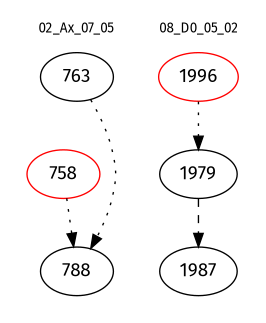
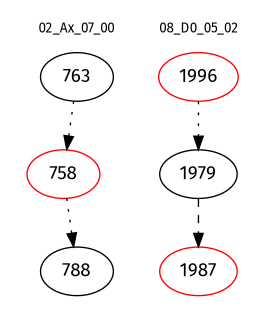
(77, 29) -> (77, 29)
(115, 167) -> (71, 119)
(198, 271) -> (198, 271)
